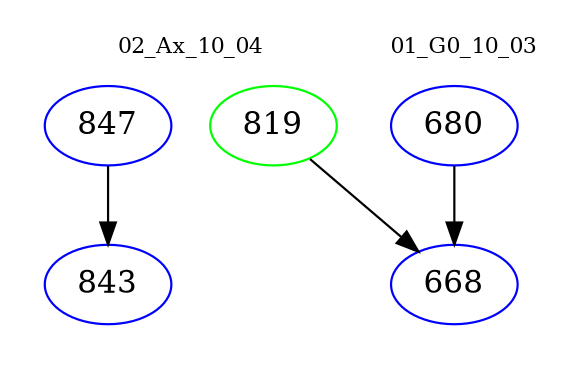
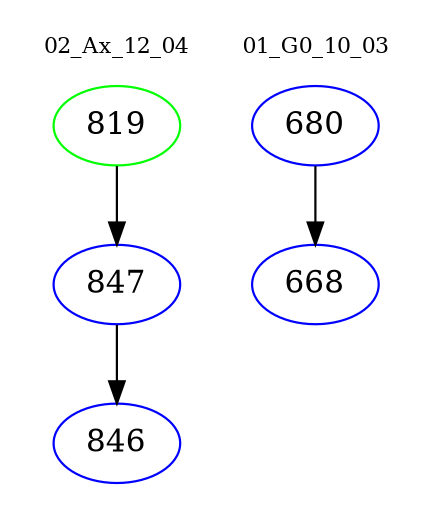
(191, 47) -> (117, 47)
(340, 184) -> (117, 194)
(108, 285) -> (117, 443)
